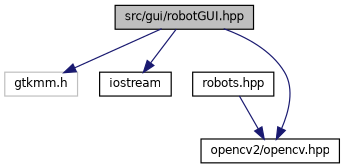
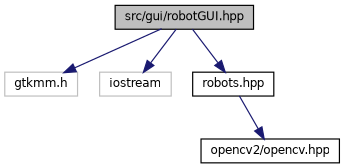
(279, 65) -> (205, 46)
(135, 84) -> (135, 84)
